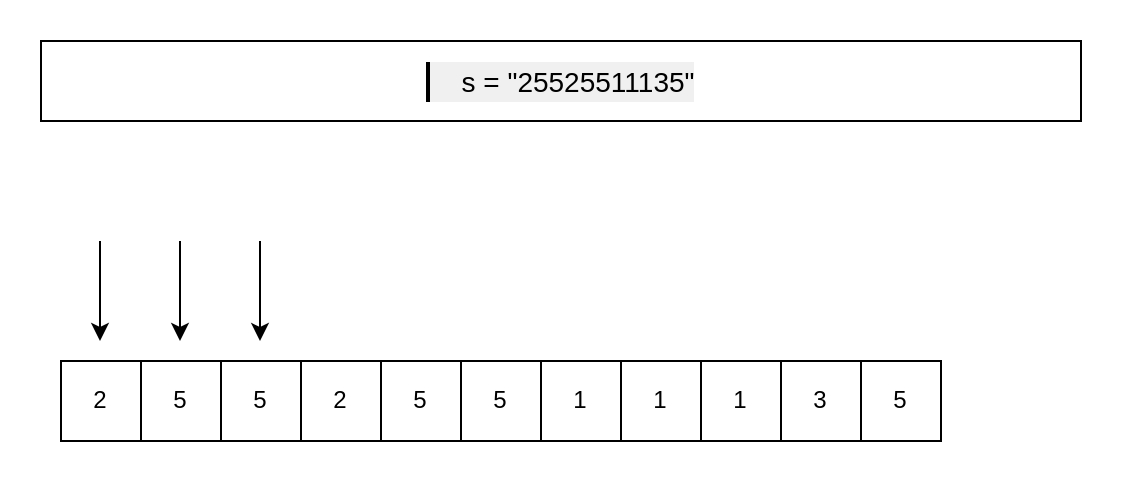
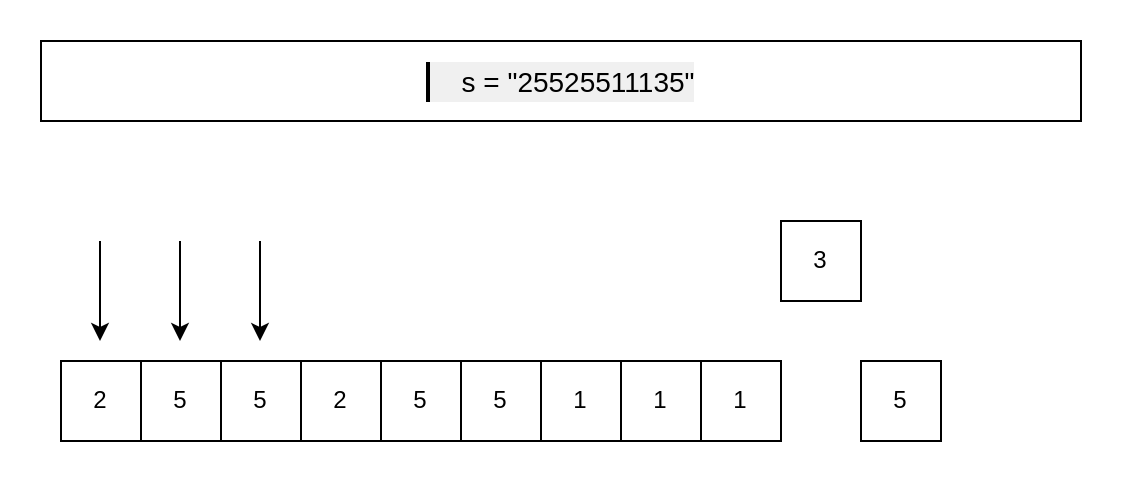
(821, 401) -> (821, 261)
